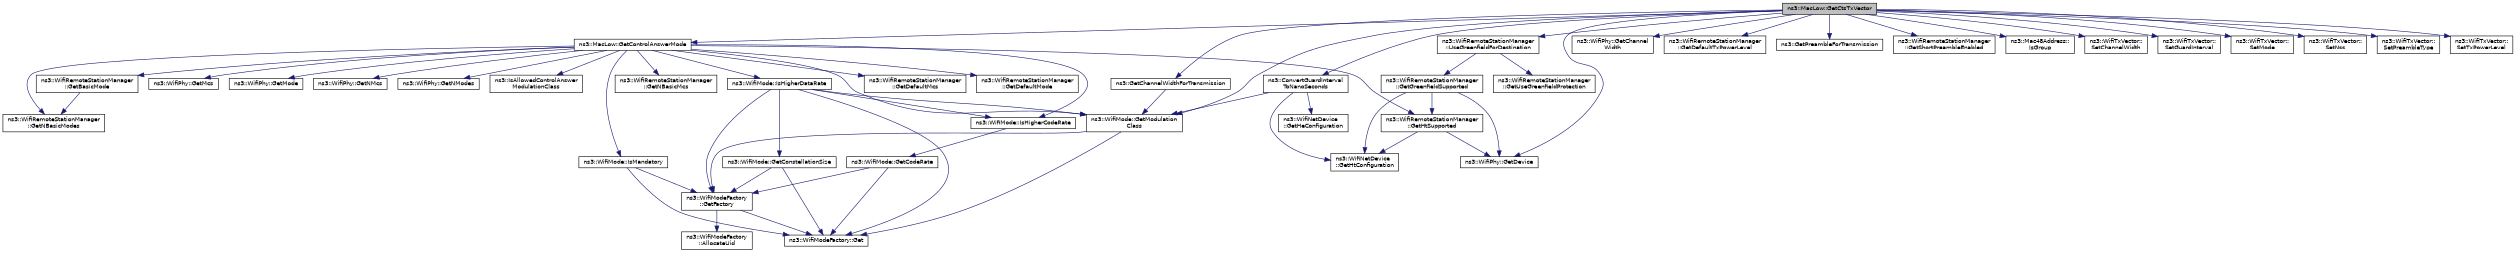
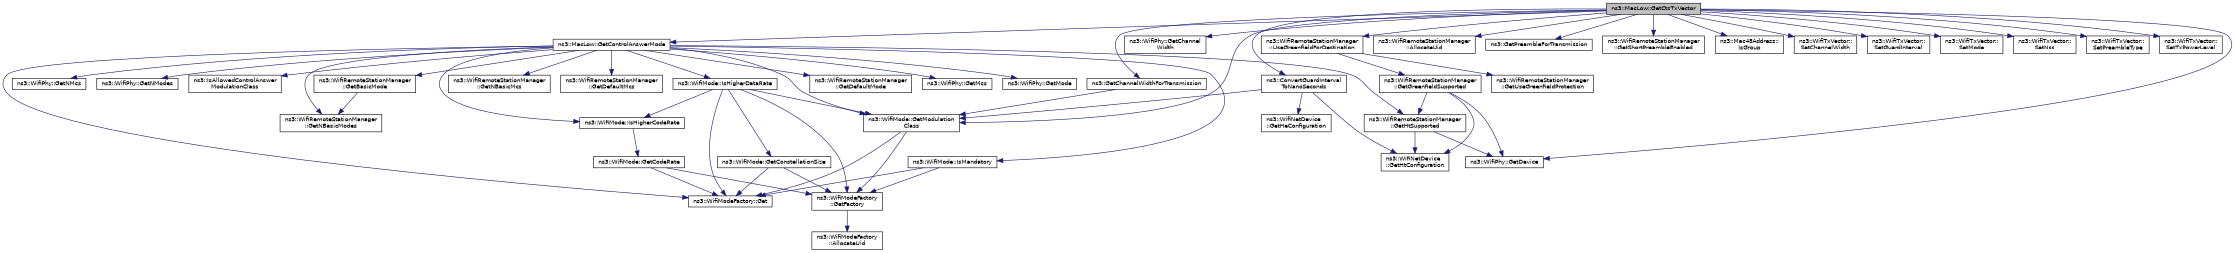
(1715, 45) -> (1424, 45)
(773, 222) -> (61, 117)
